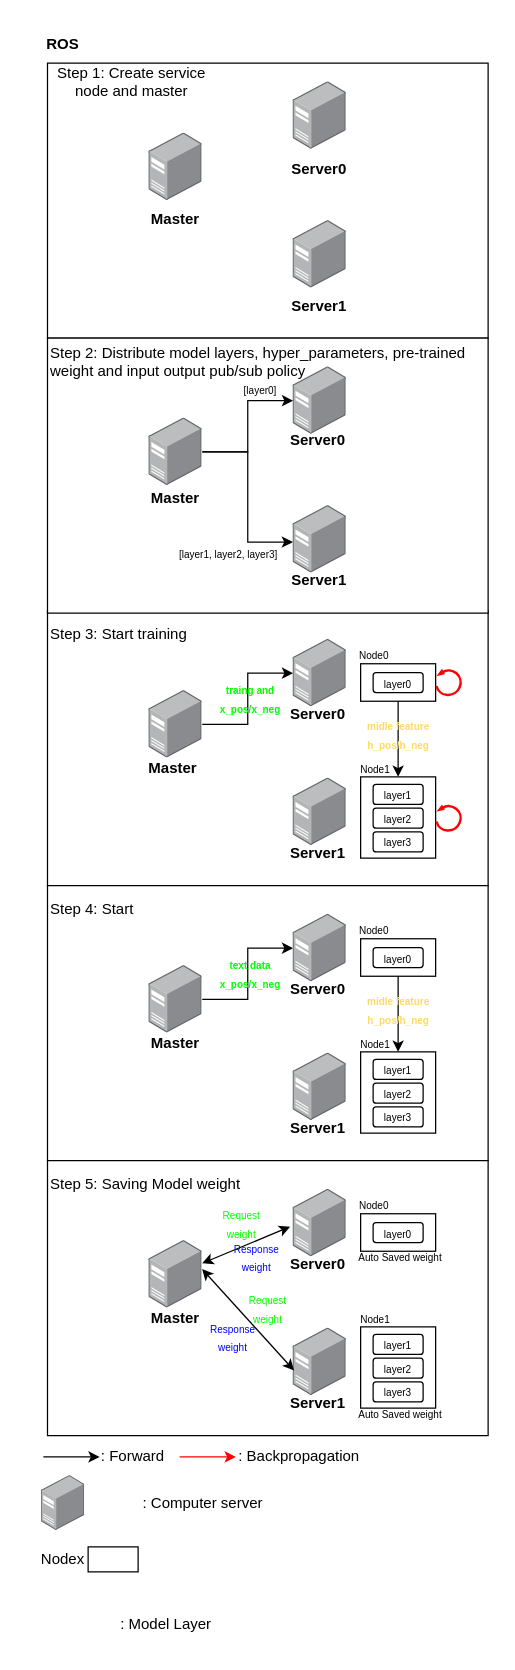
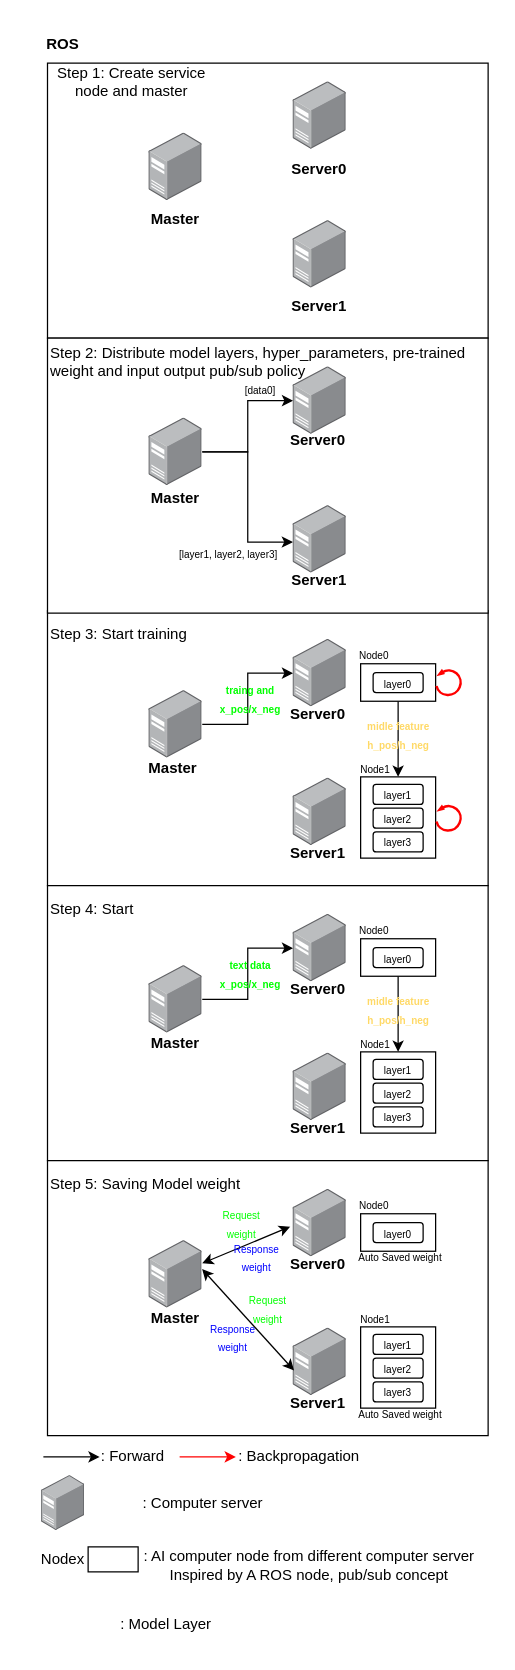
(261, 389) -> (261, 389)
none -> (309, 1566)
